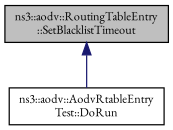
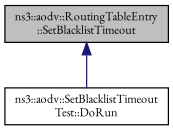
(87, 106) -> (87, 106)
